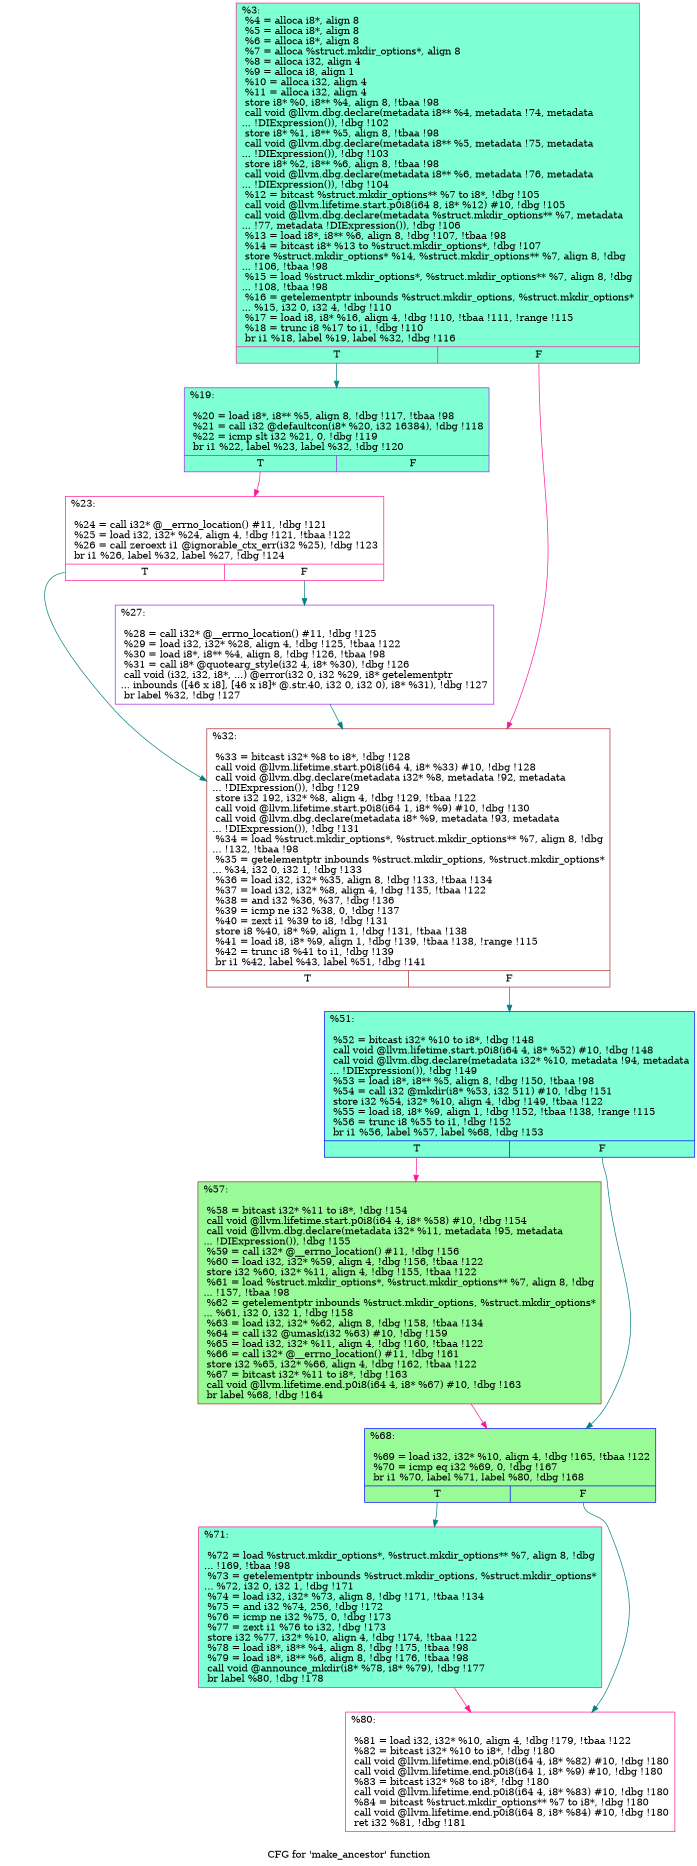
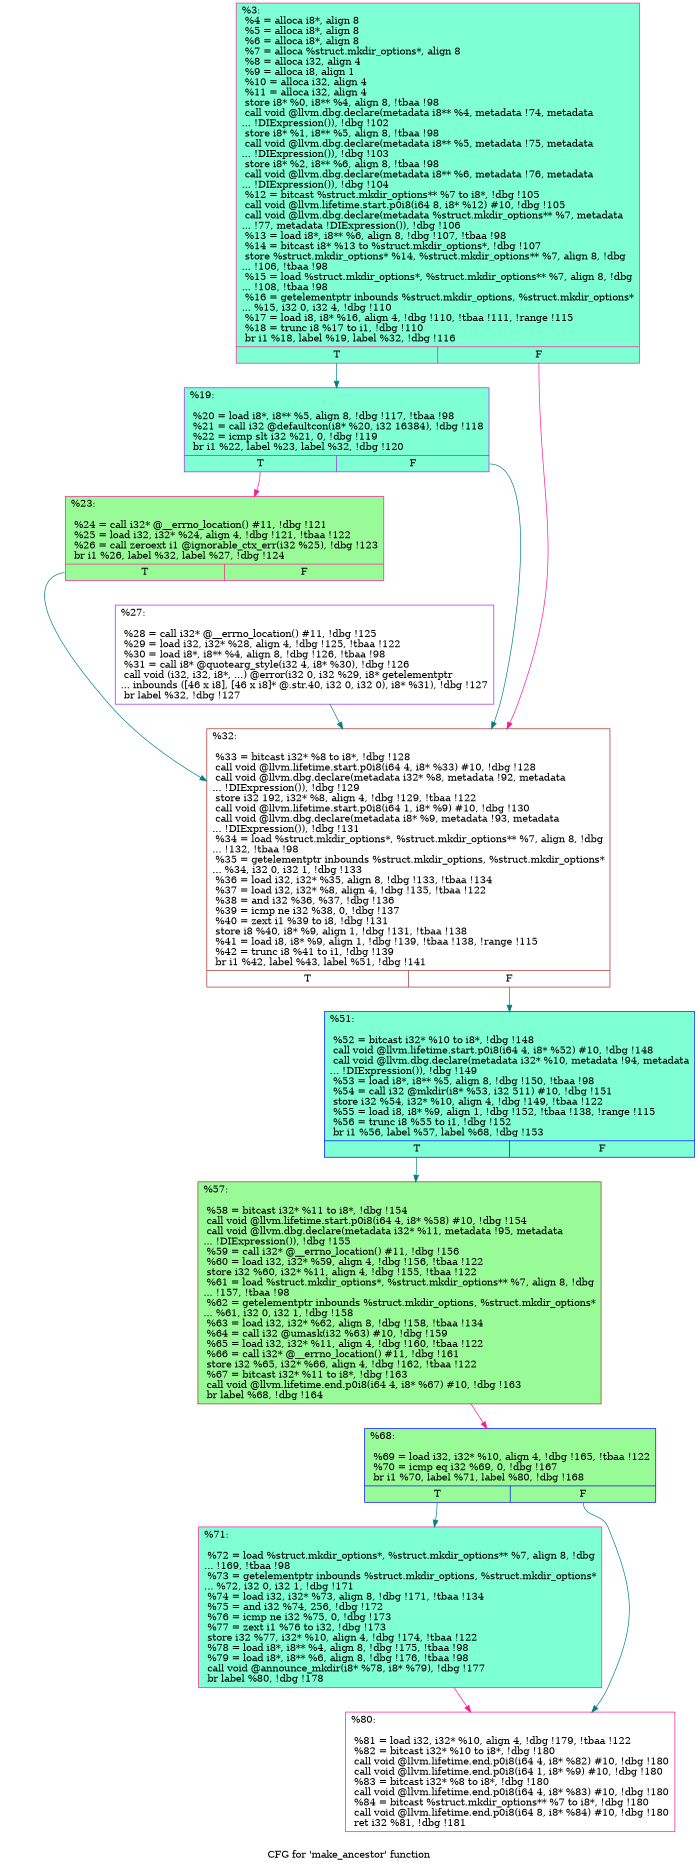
(225, 538) -> (225, 538)
none -> (518, 588)
(305, 590) -> none
(416, 1166) -> (416, 1166)
(628, 1294) -> none
